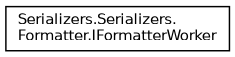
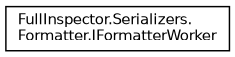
(118, 29) -> (118, 29)
